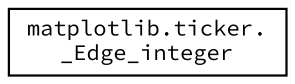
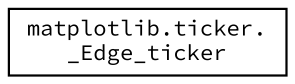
(148, 42) -> (148, 42)
